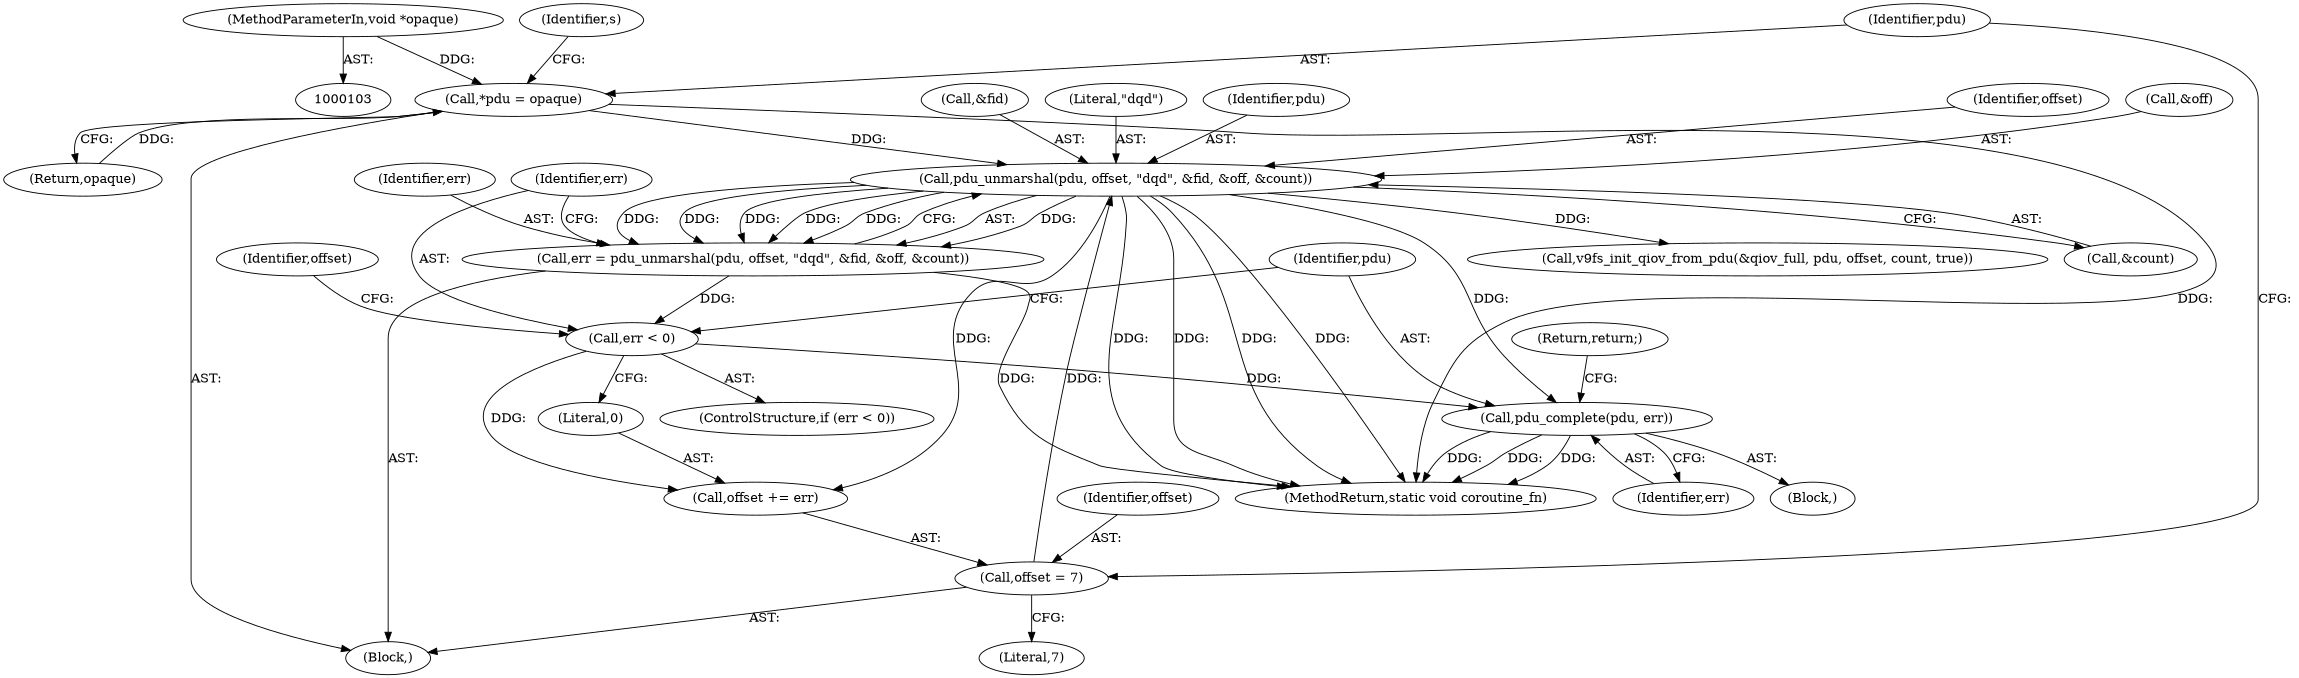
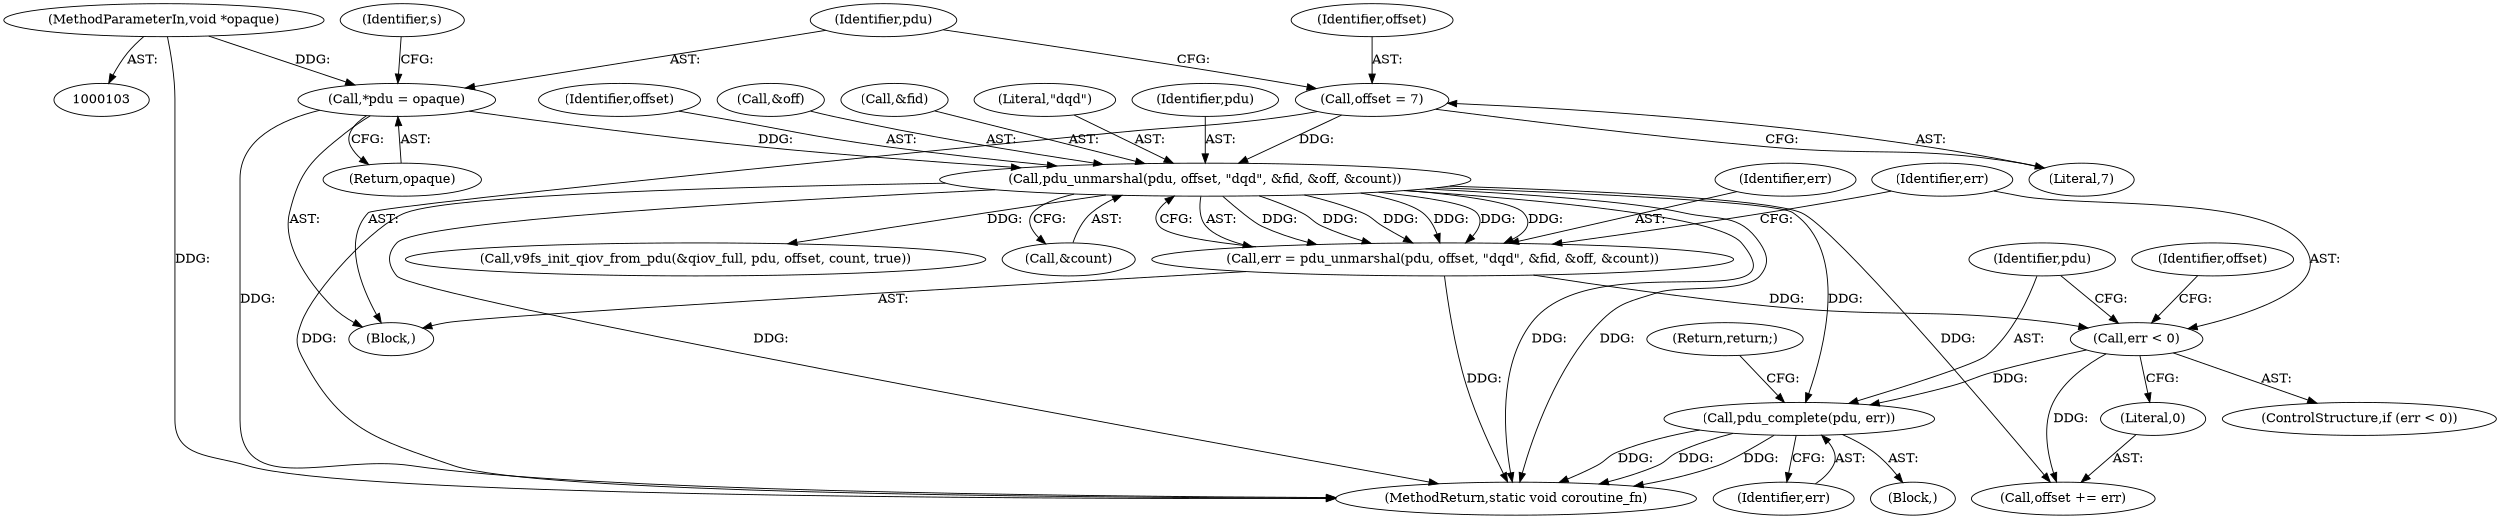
(159, 140) -> (418, 140)
none -> (547, 490)
(891, 538) -> (1752, 125)
